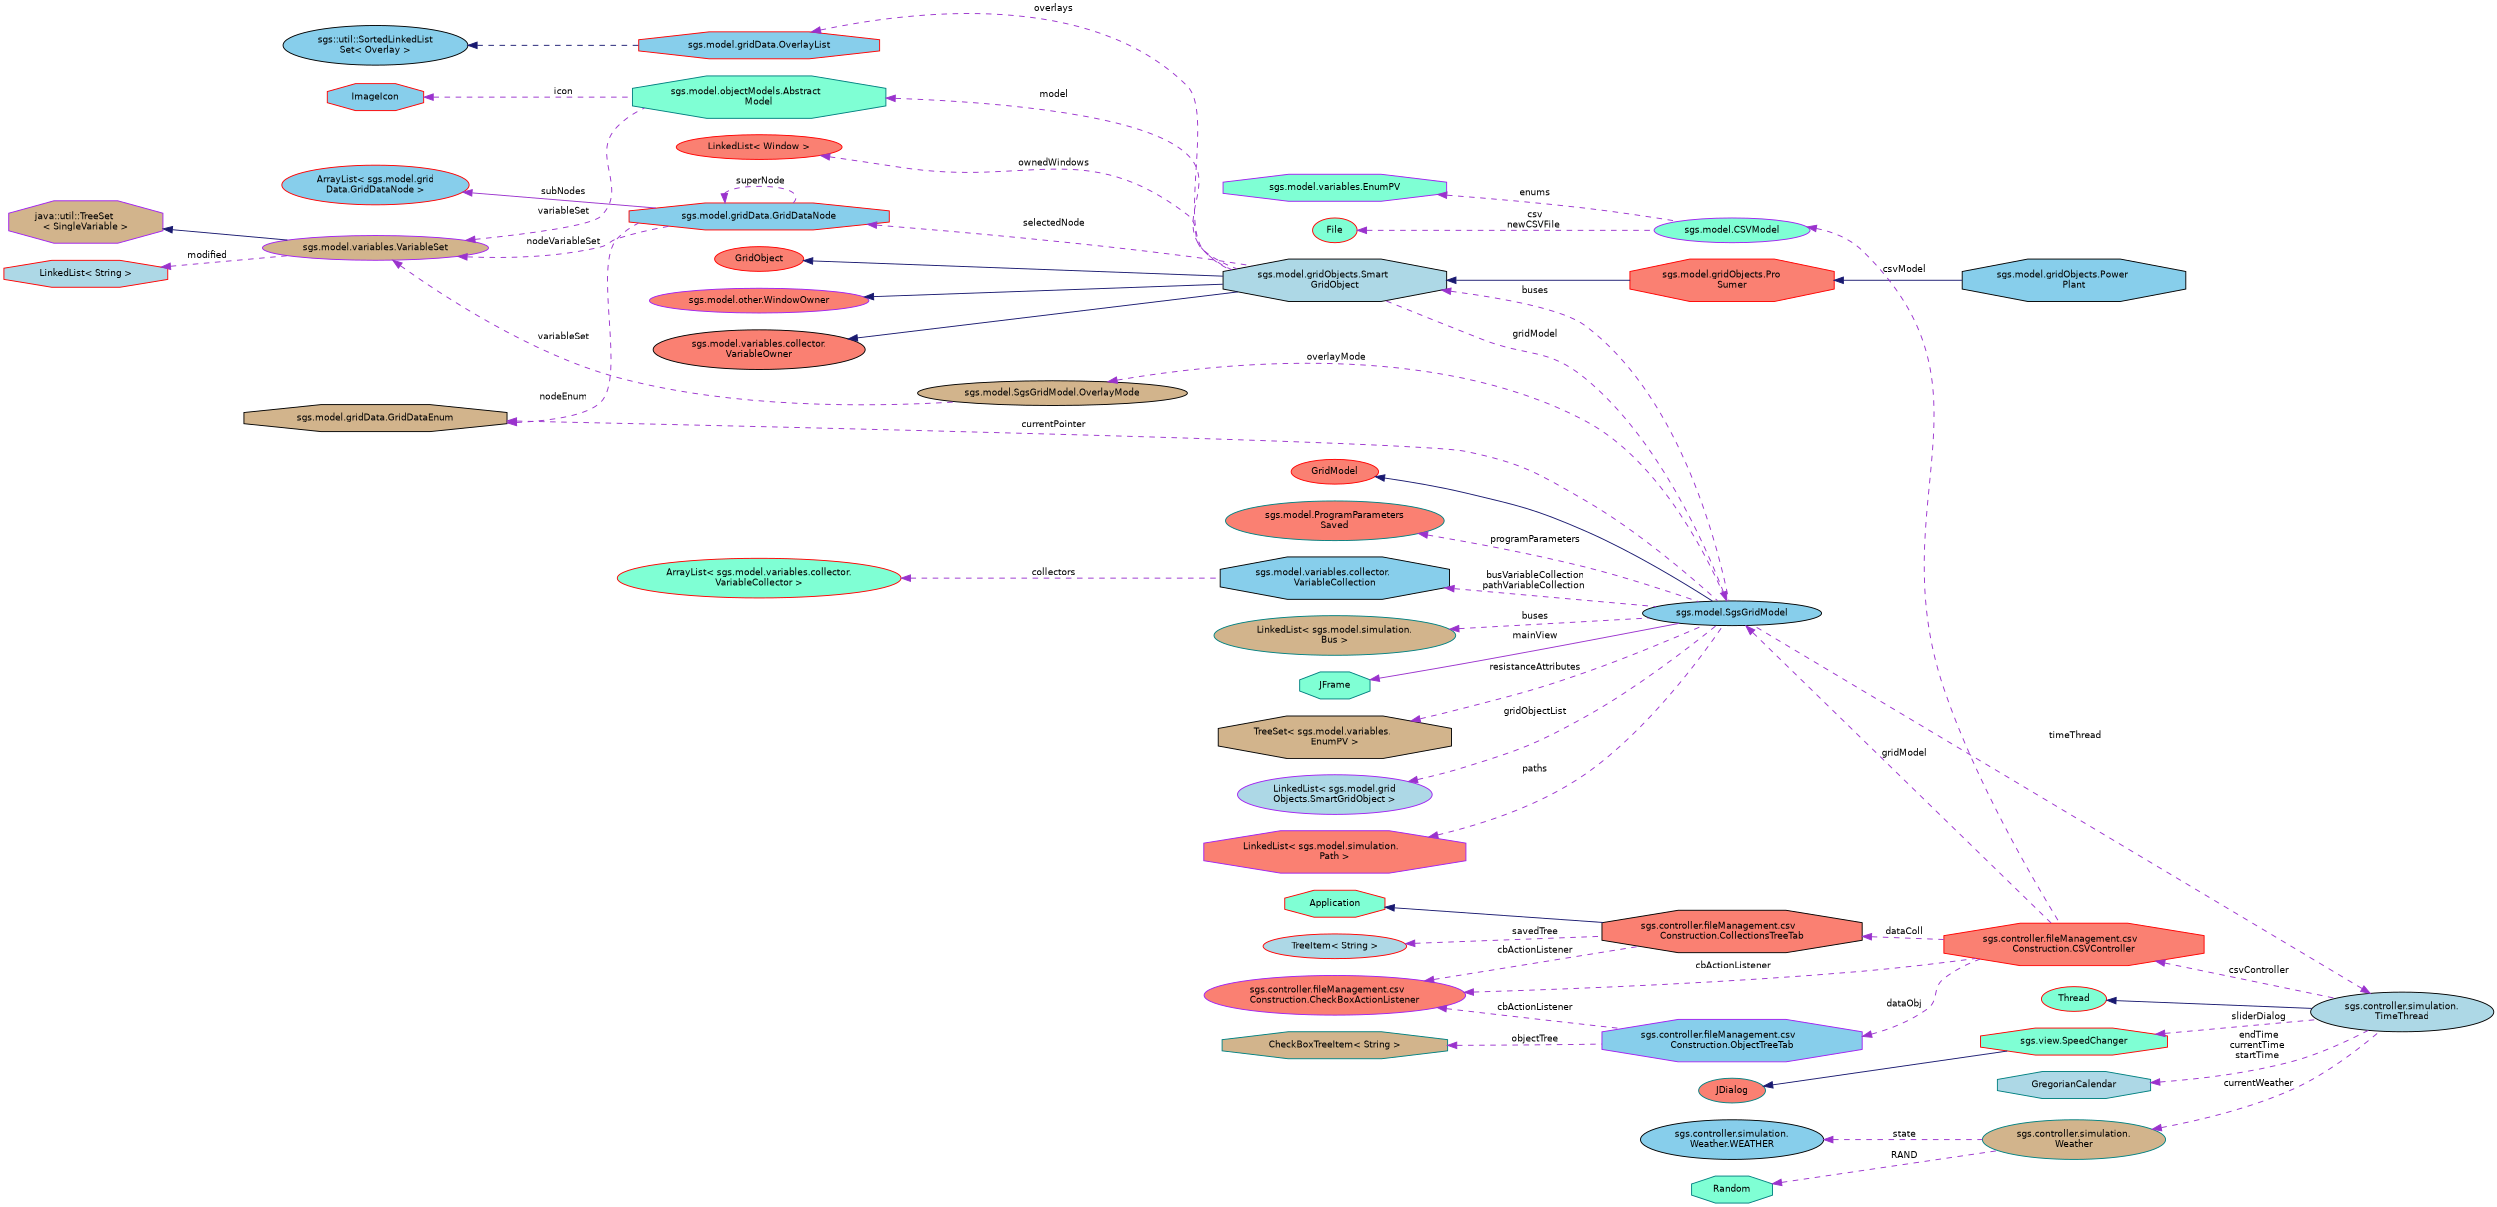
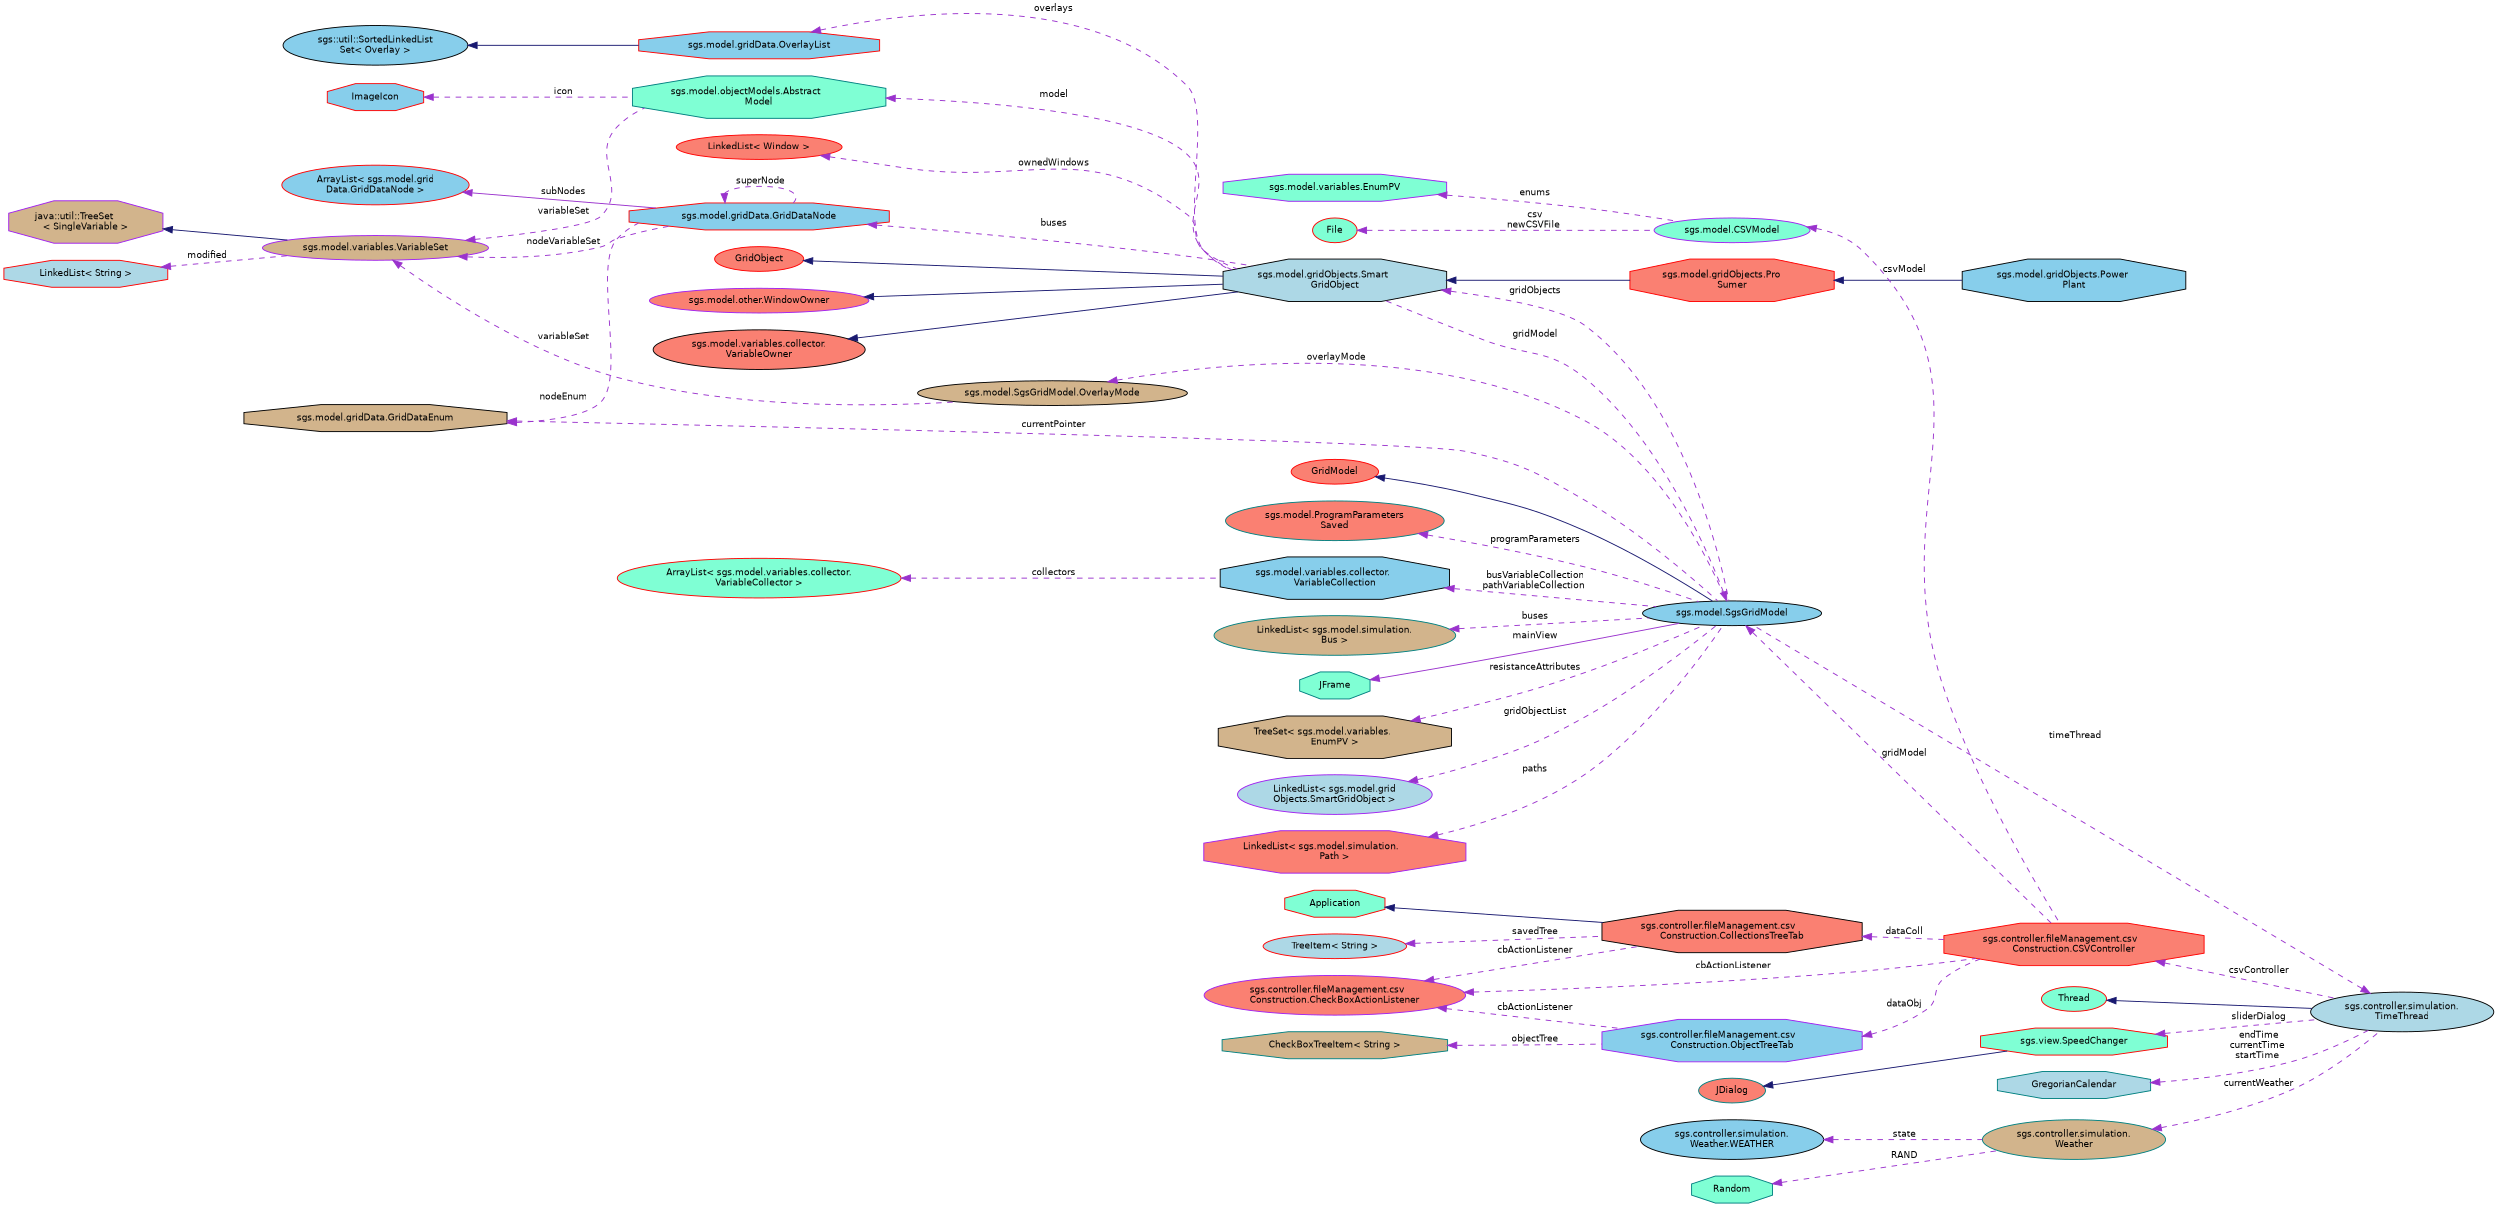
(558, 45) -> (558, 45)
(1052, 223) -> (1052, 223)
(1534, 291) -> (1534, 291)
